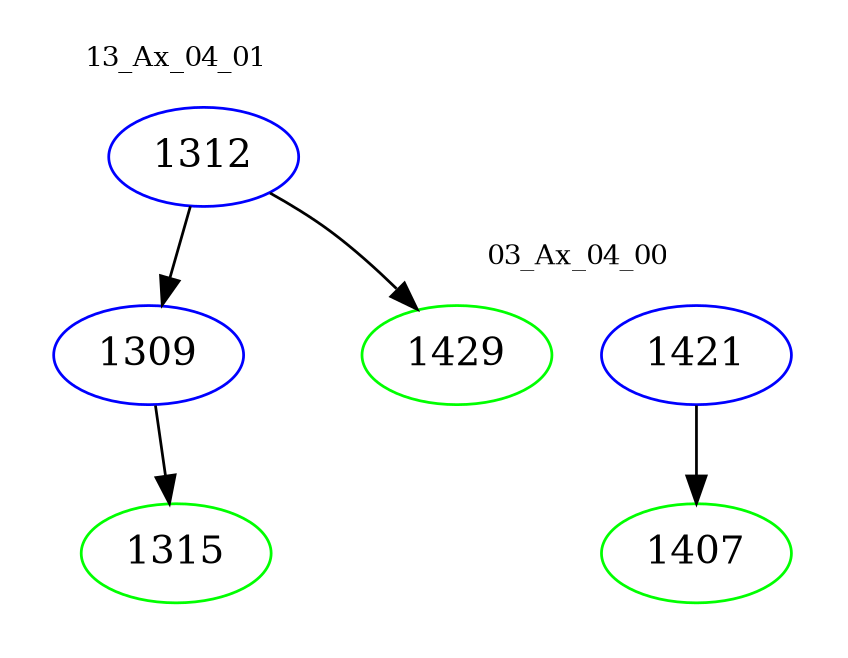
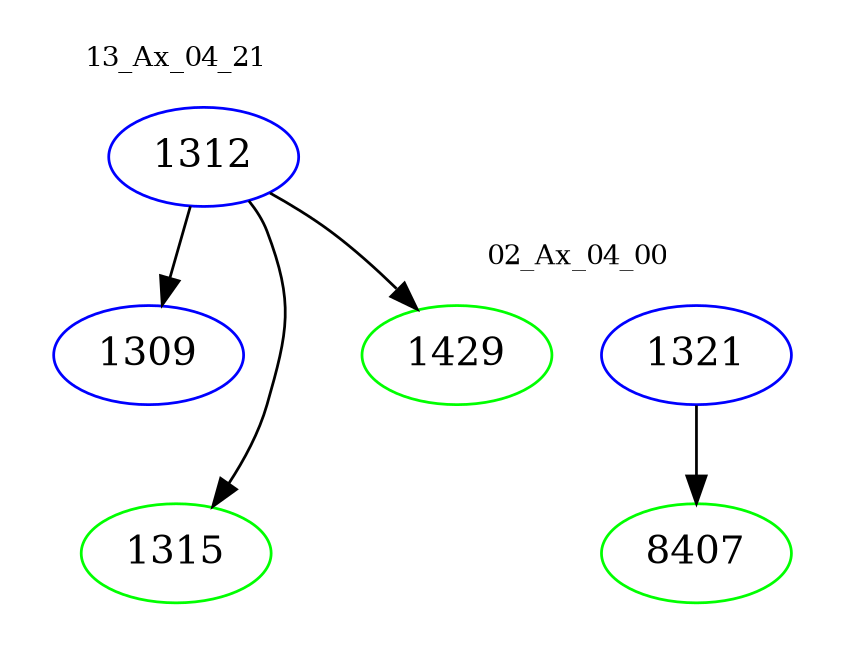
(176, 59) -> (176, 59)
(578, 257) -> (578, 257)
(696, 355) -> (696, 355)
(160, 441) -> (282, 344)
(696, 553) -> (696, 553)
